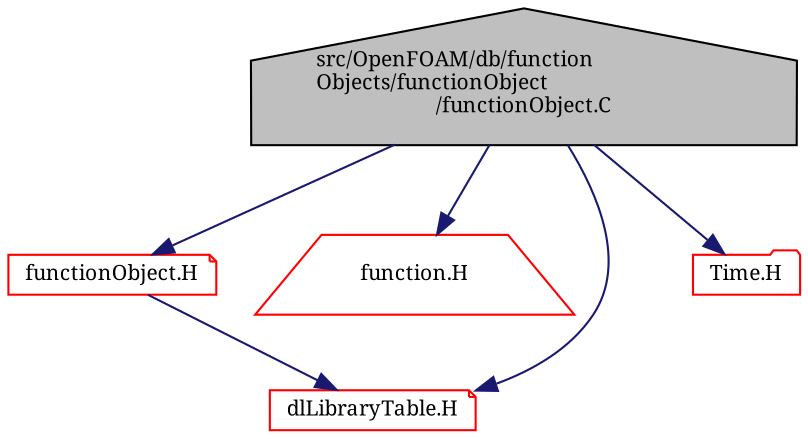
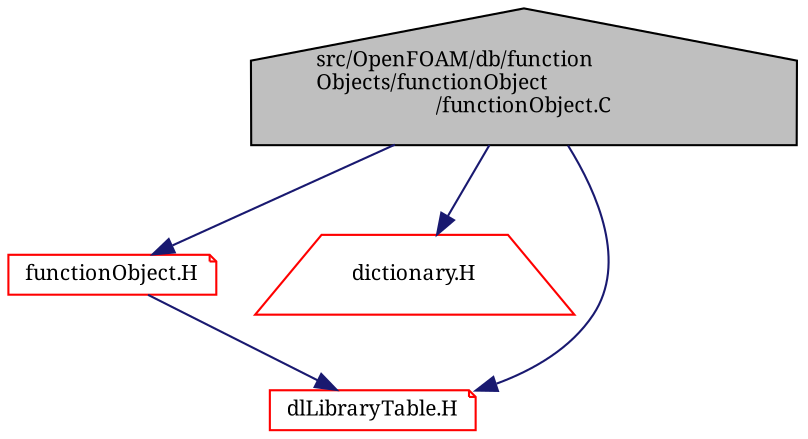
(415, 275) -> (415, 275)
(747, 275) -> none
